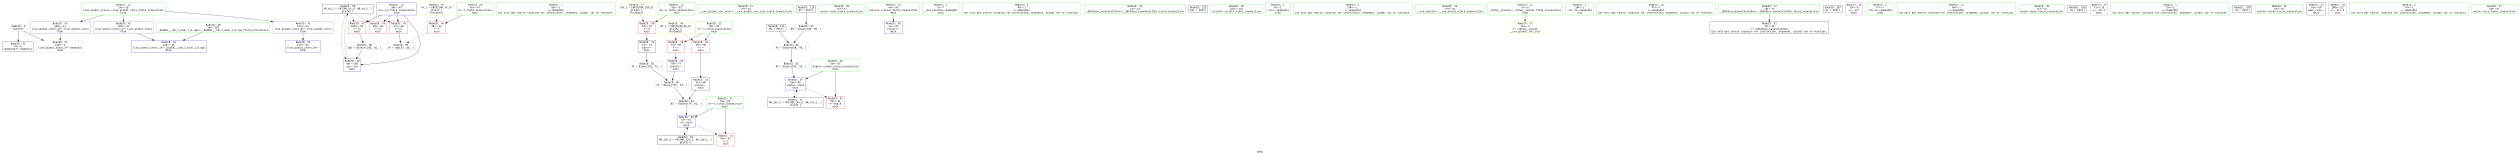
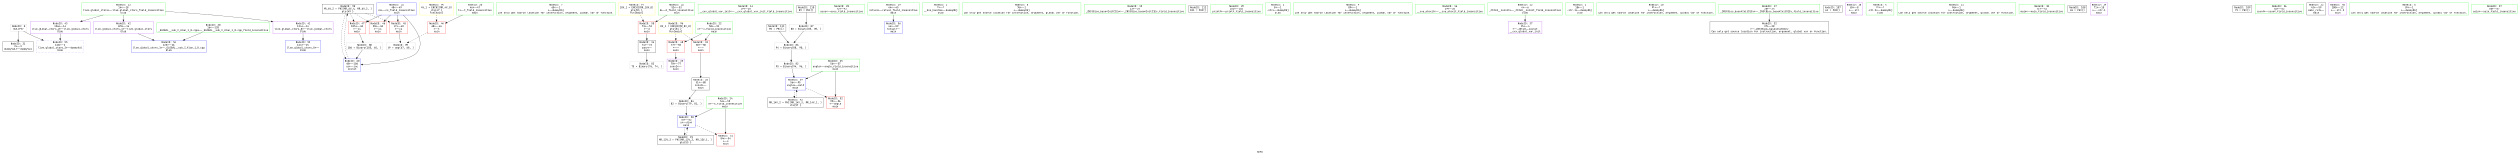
(2170, 9) -> none
(1525, 28) -> (1525, 28)
(352, 69) -> (352, 69)
(672, 84) -> none
